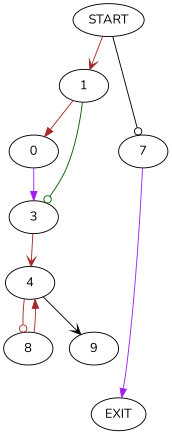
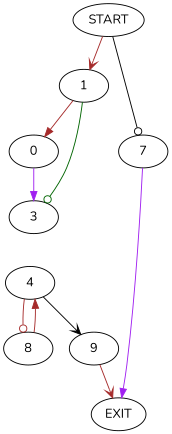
(32, 246) -> none
none -> (105, 377)
